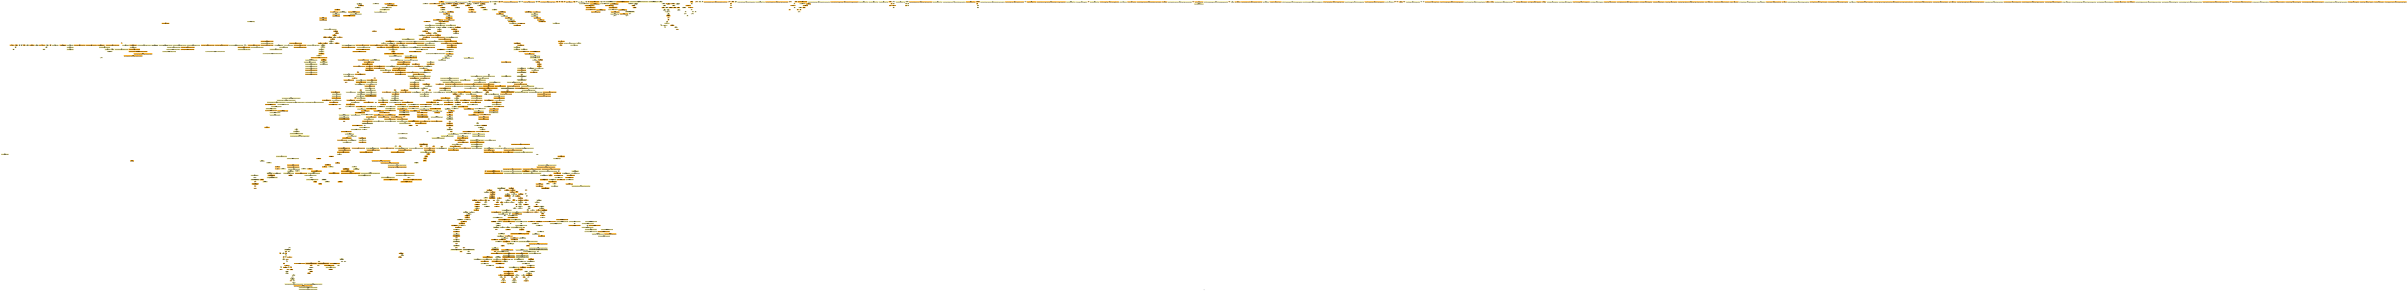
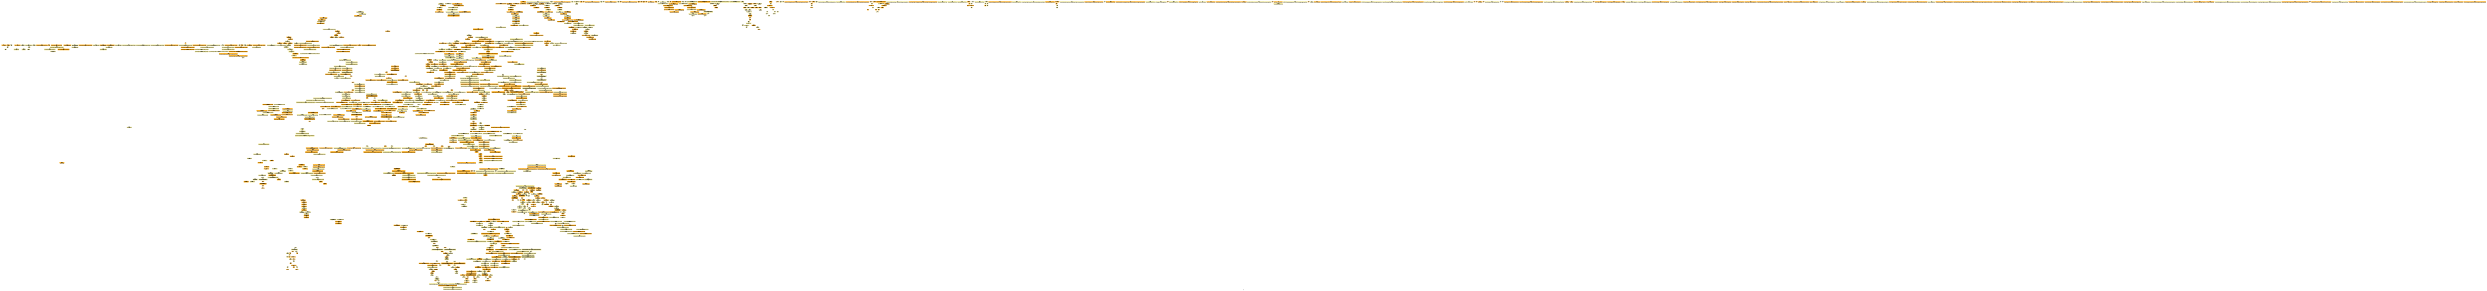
(371, 117) -> none
